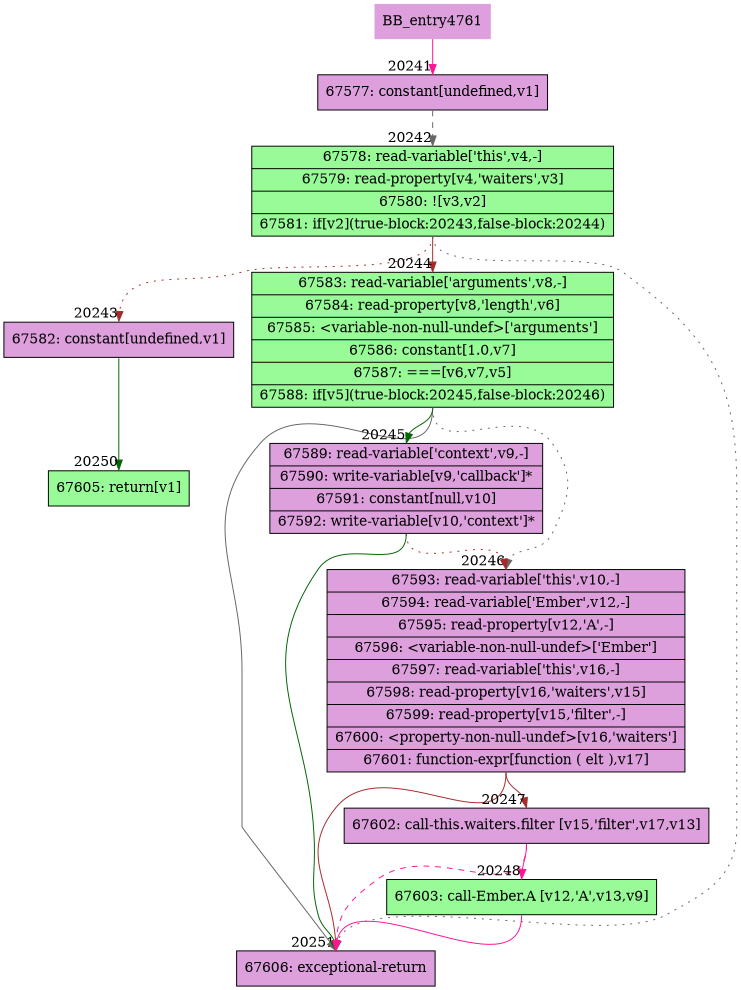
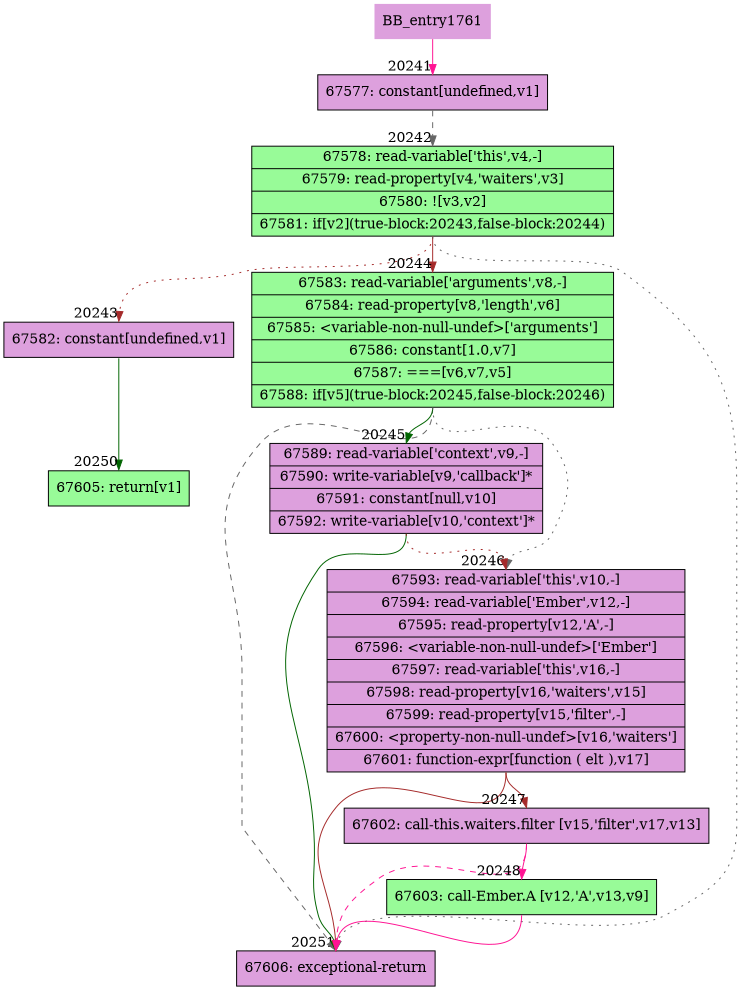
(433, 22) -> (433, 22)
(236, 604) -> (236, 604)
